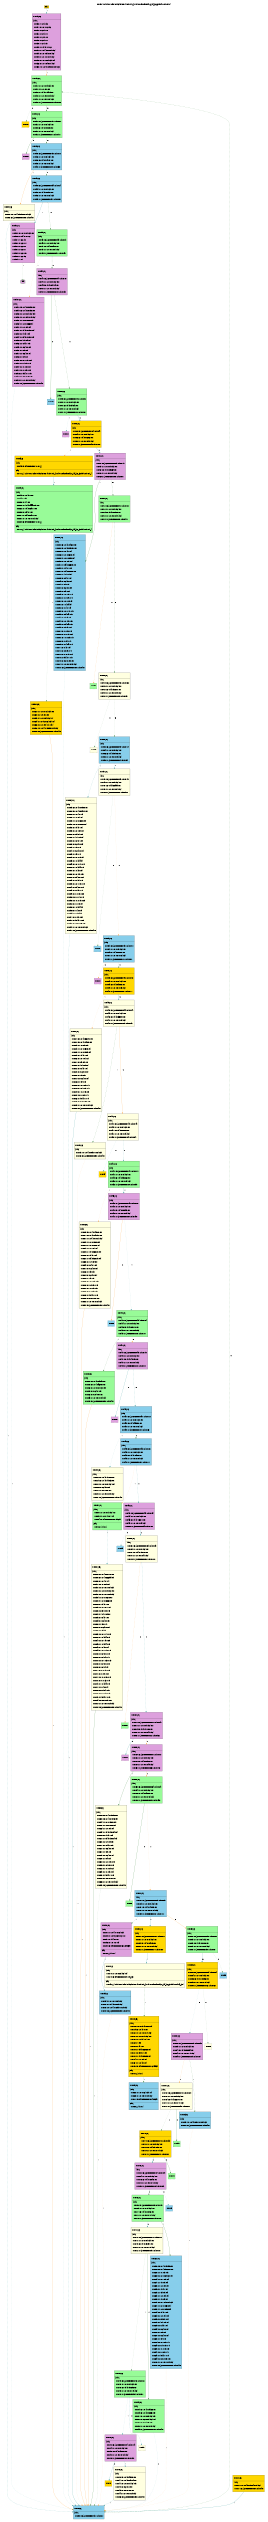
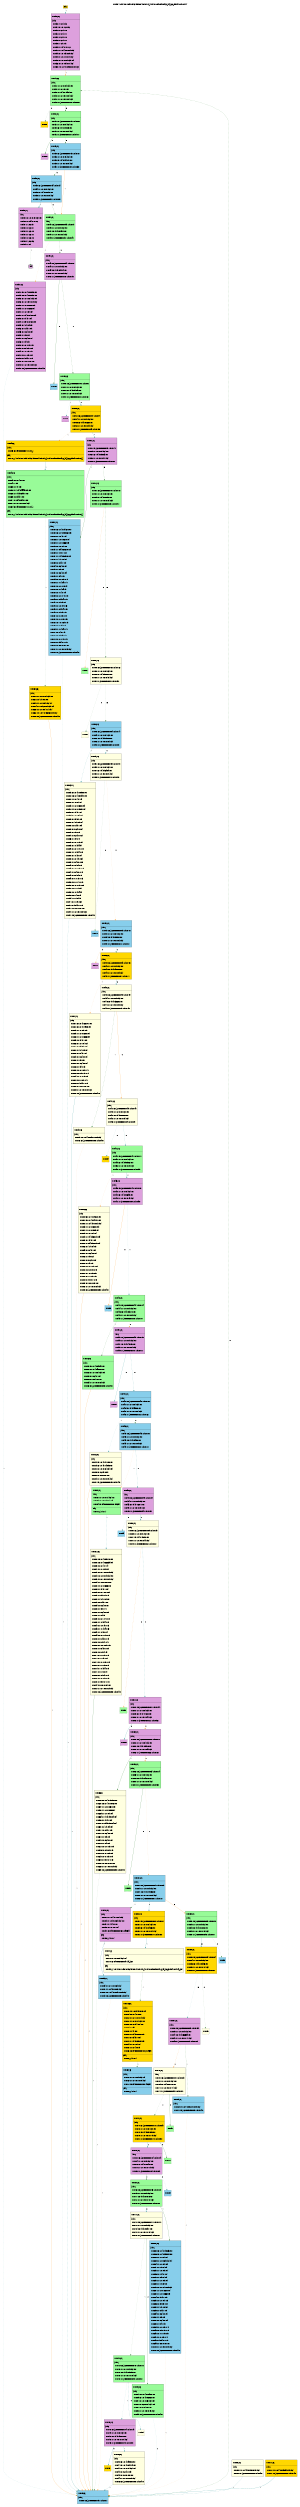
(26, 186) -> (63, 192)
